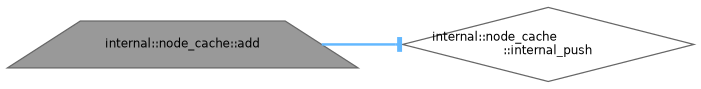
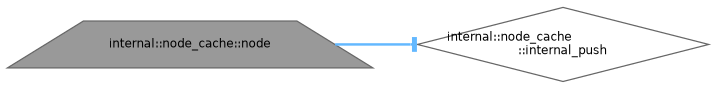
(183, 44) -> (190, 44)
